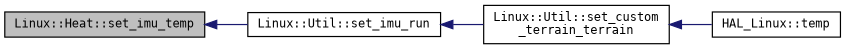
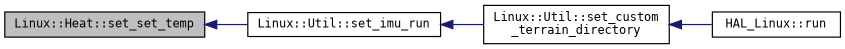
(105, 25) -> (105, 25)
(576, 25) -> (576, 25)
(776, 25) -> (776, 25)
